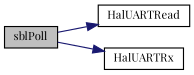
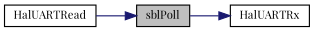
(72, 29) -> (111, 16)
